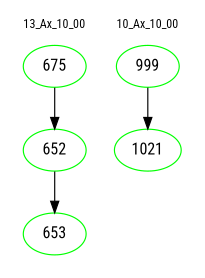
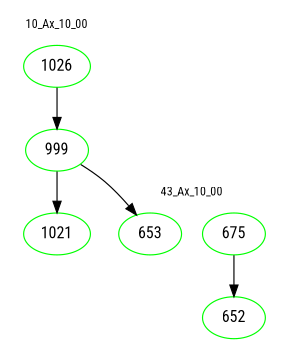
(55, 25) -> (192, 193)
none -> (57, 66)
(55, 186) -> (117, 193)
